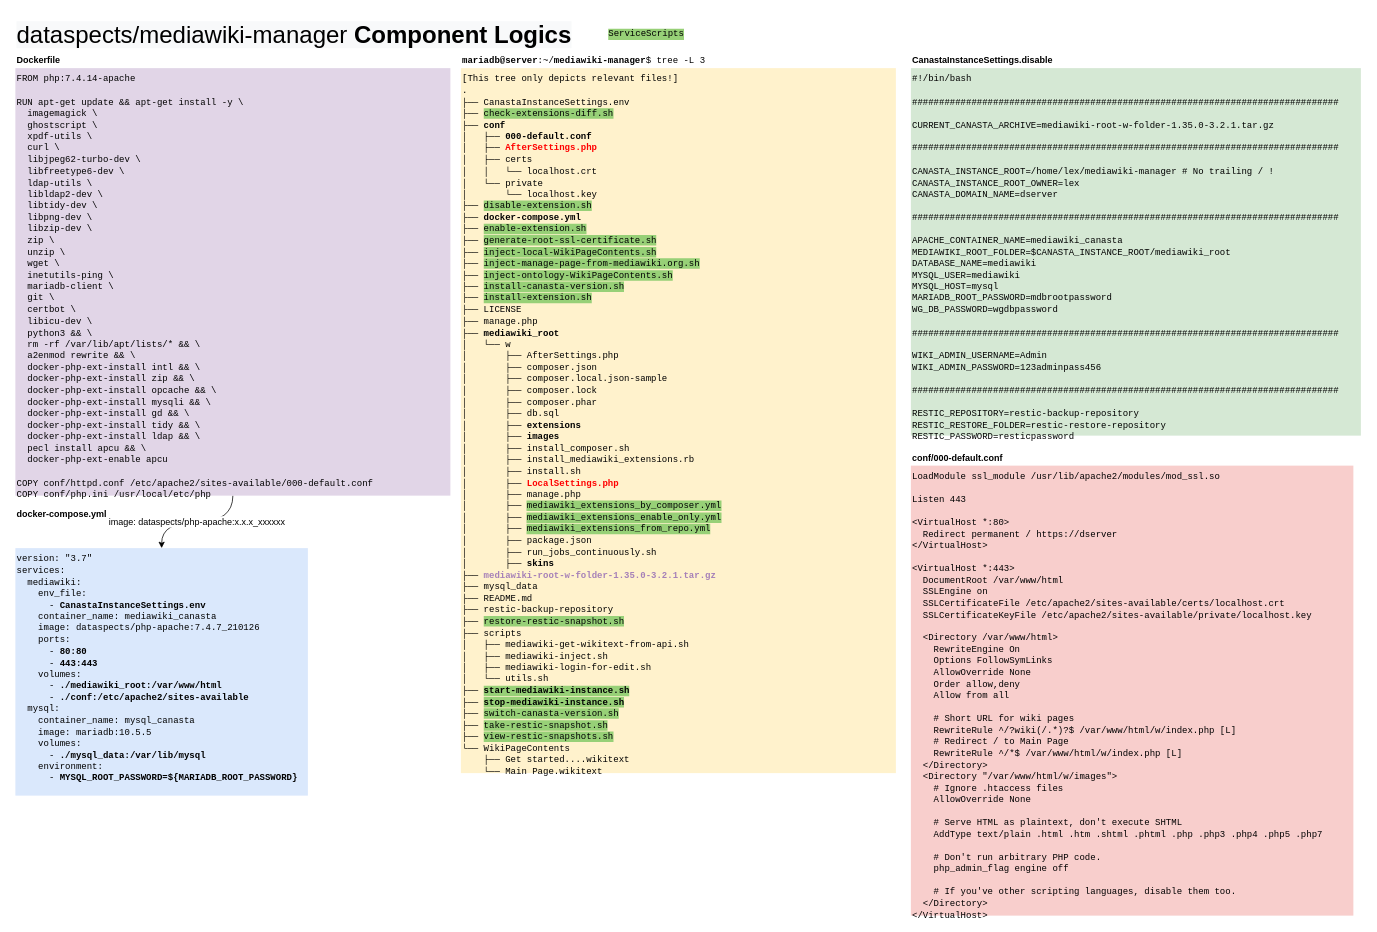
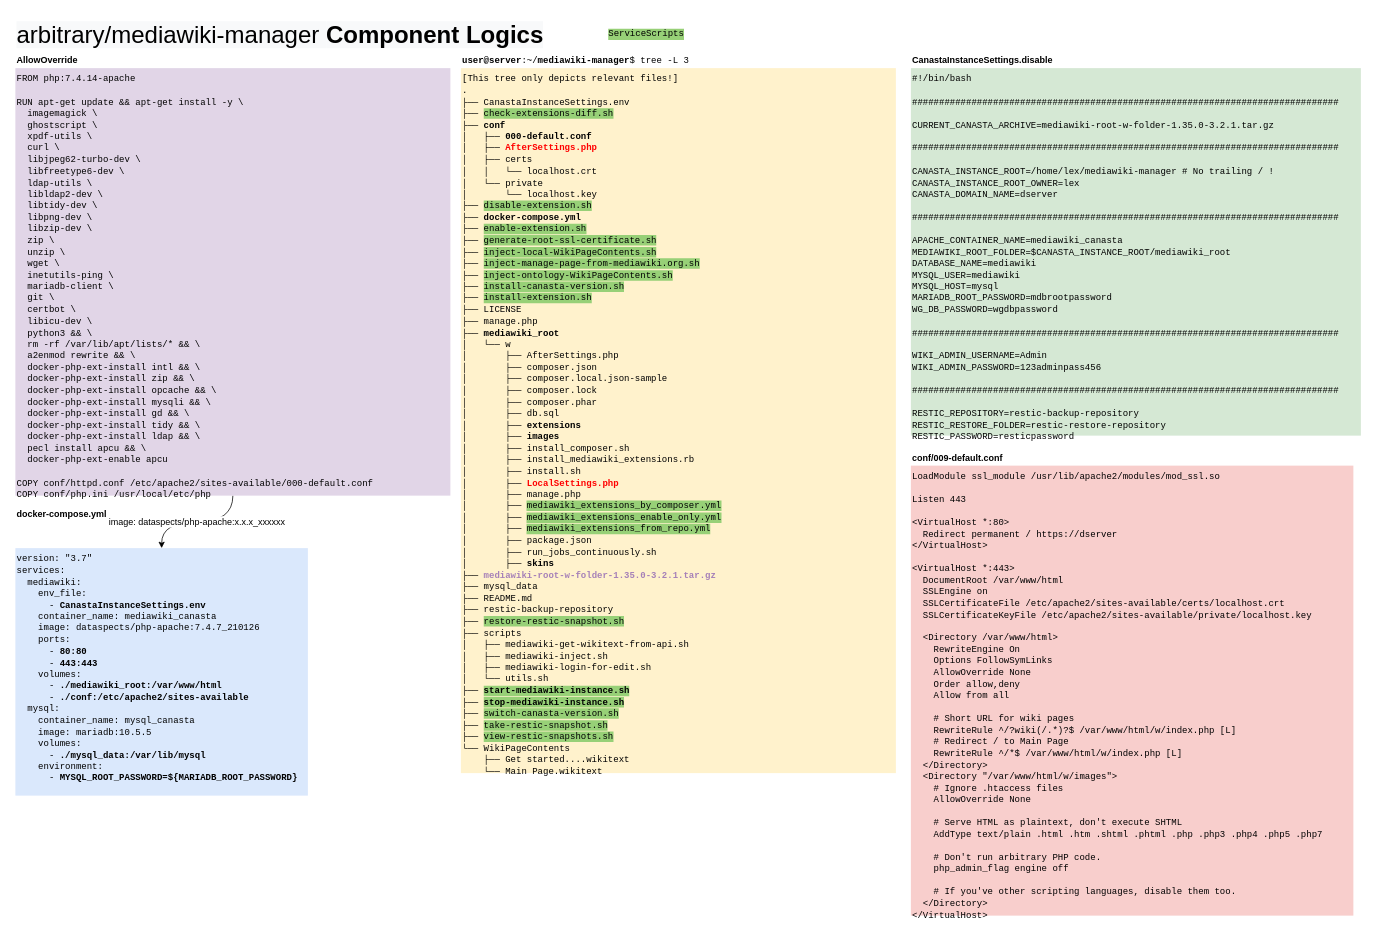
(124, 26) -> (121, 26)
(40, 60) -> (46, 60)
(566, 60) -> (560, 60)
(963, 458) -> (963, 458)
